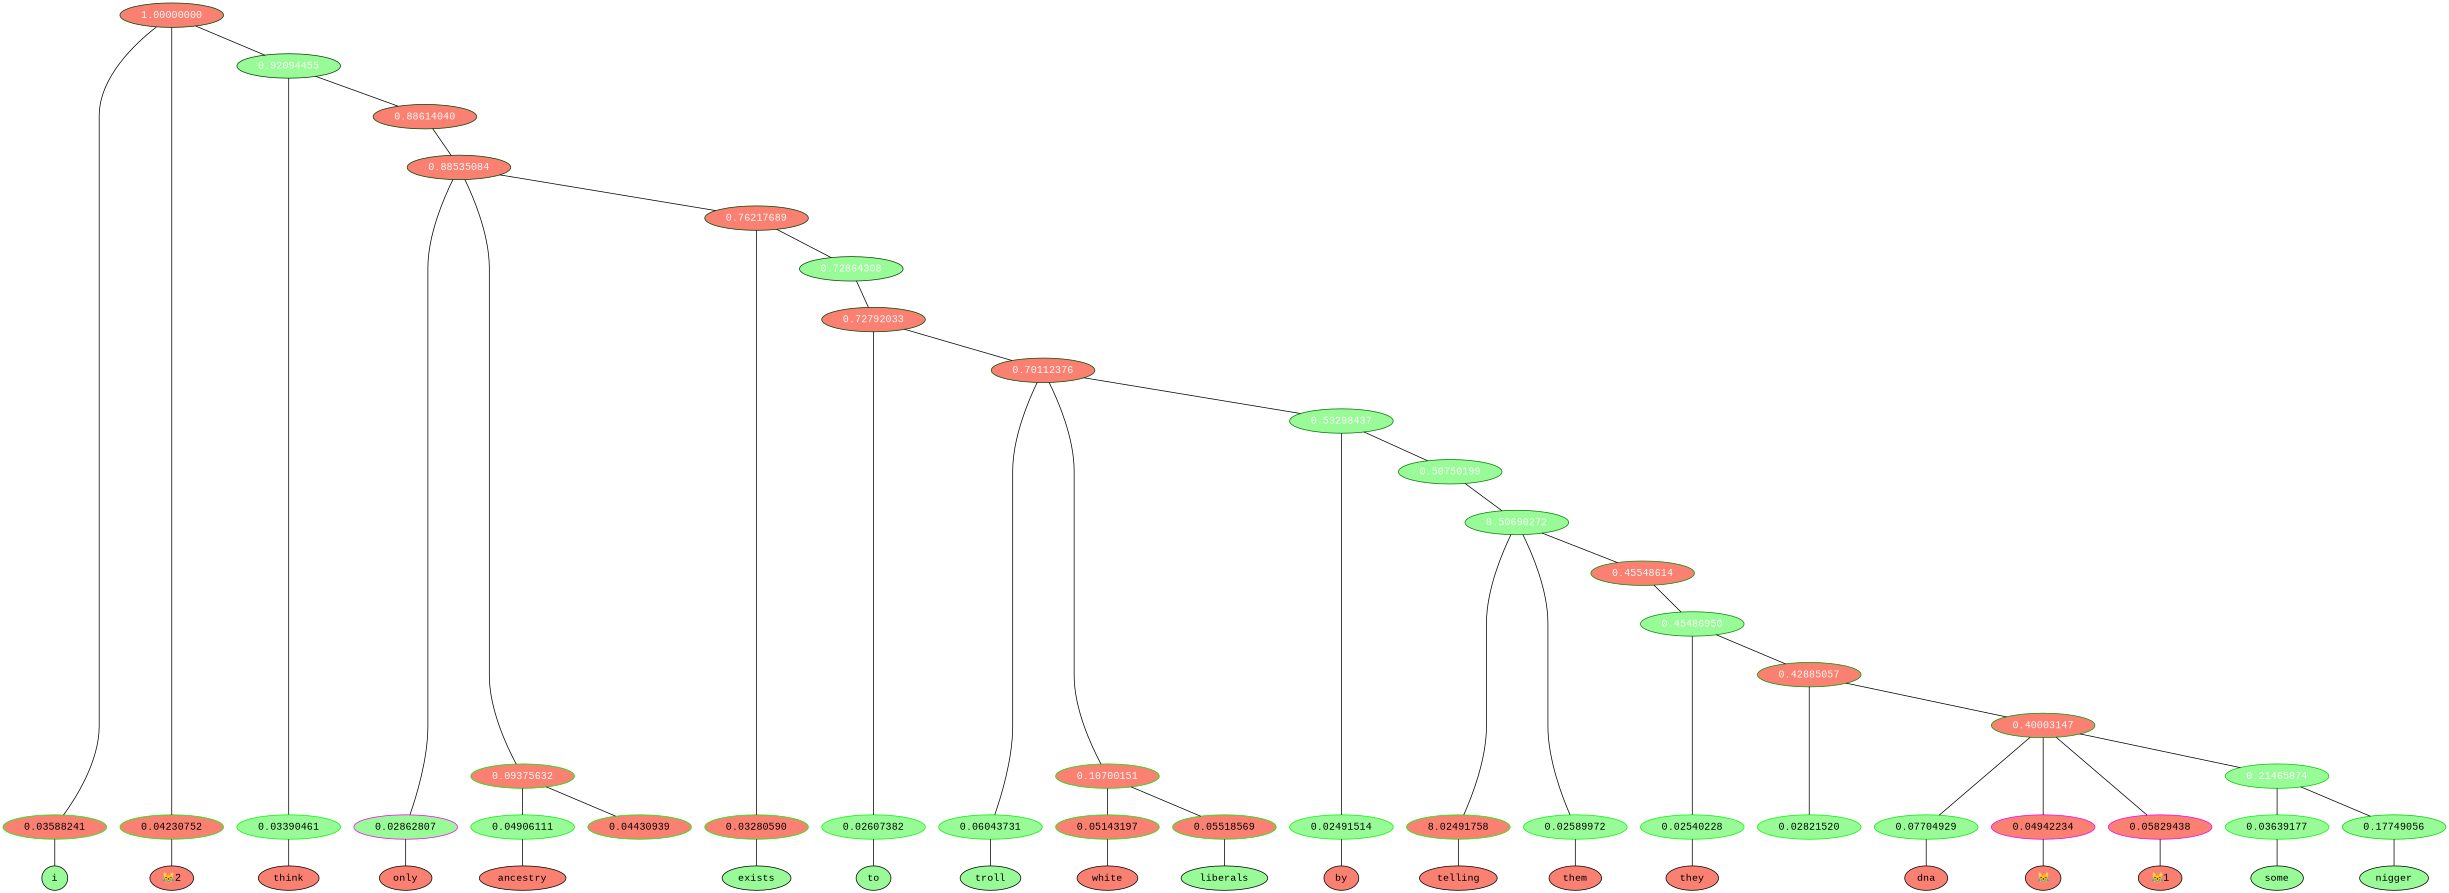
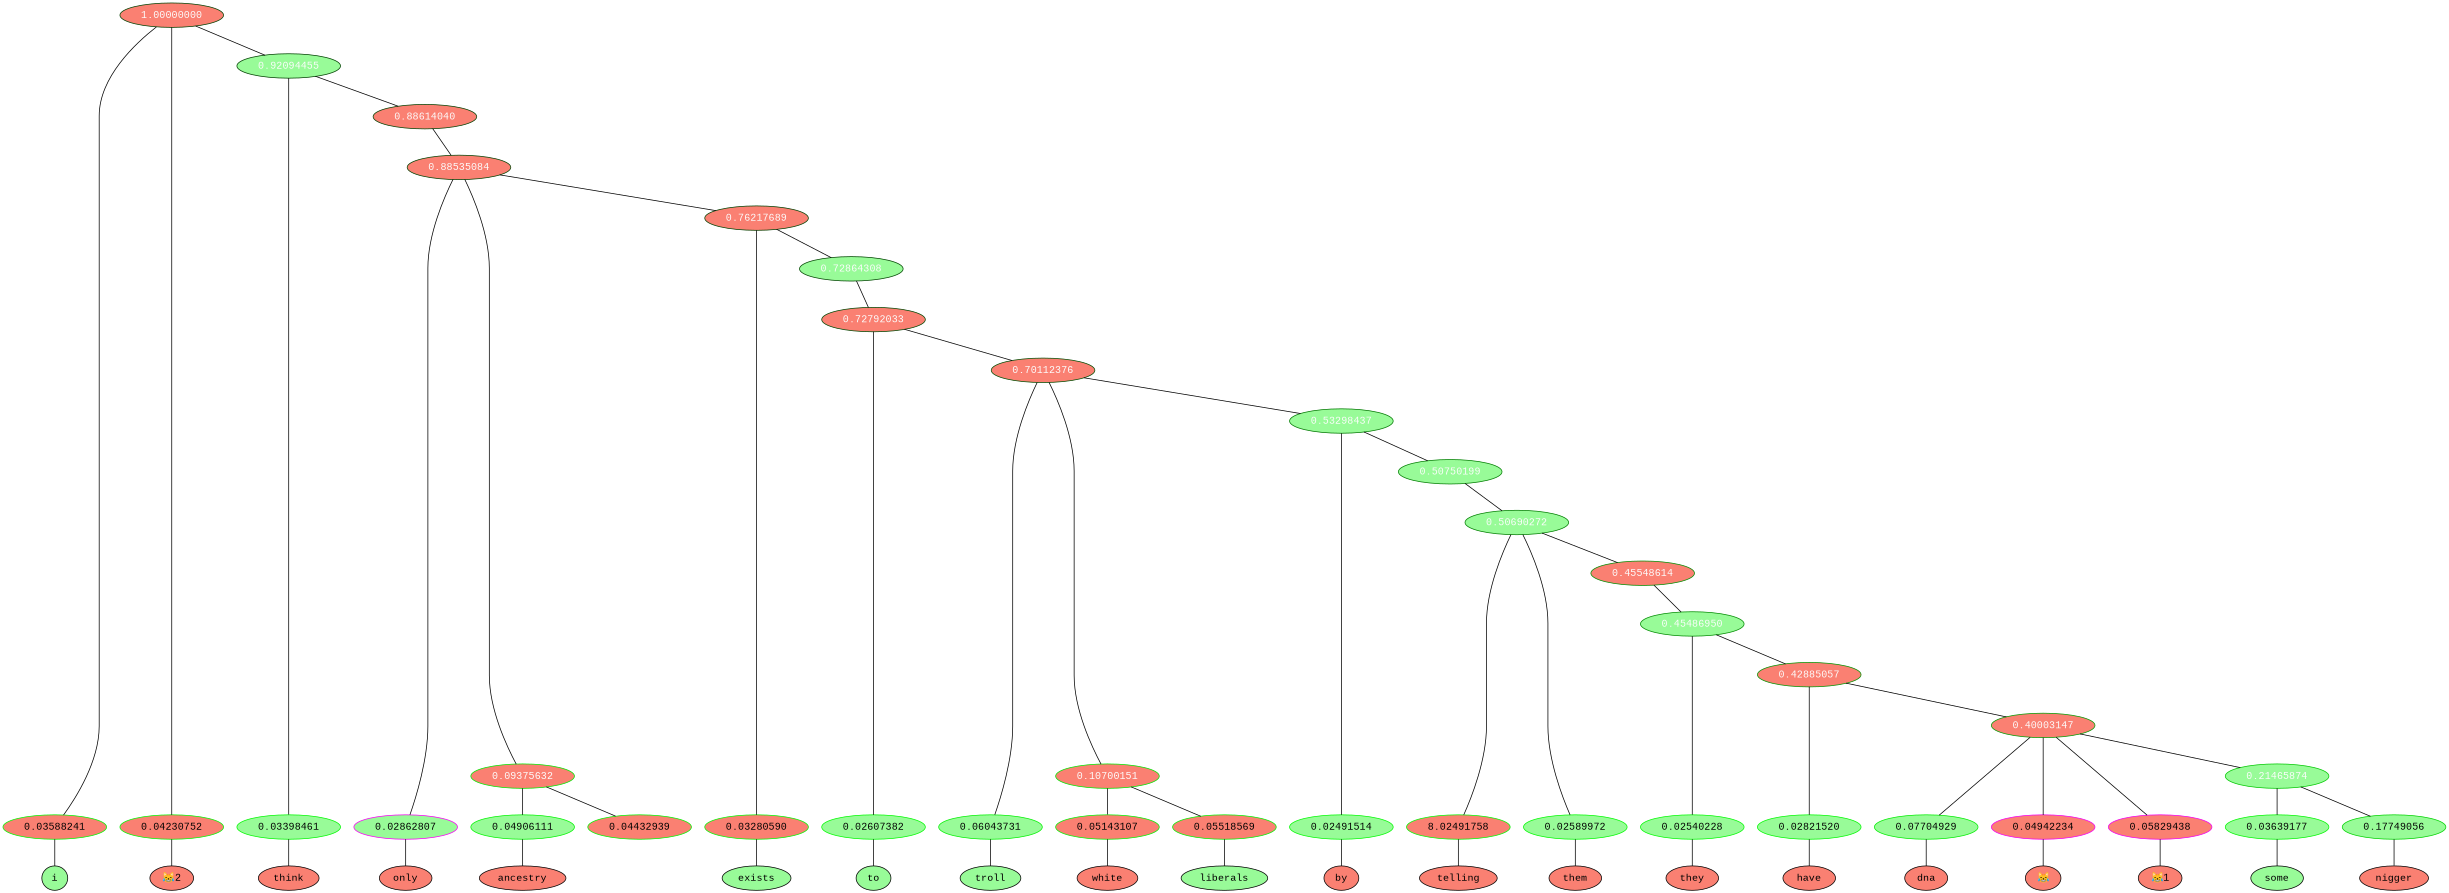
(289, 827) -> (289, 827)
(640, 827) -> (640, 827)
(1107, 827) -> (1107, 827)
none -> (1809, 878)
(2394, 878) -> (2394, 878)
